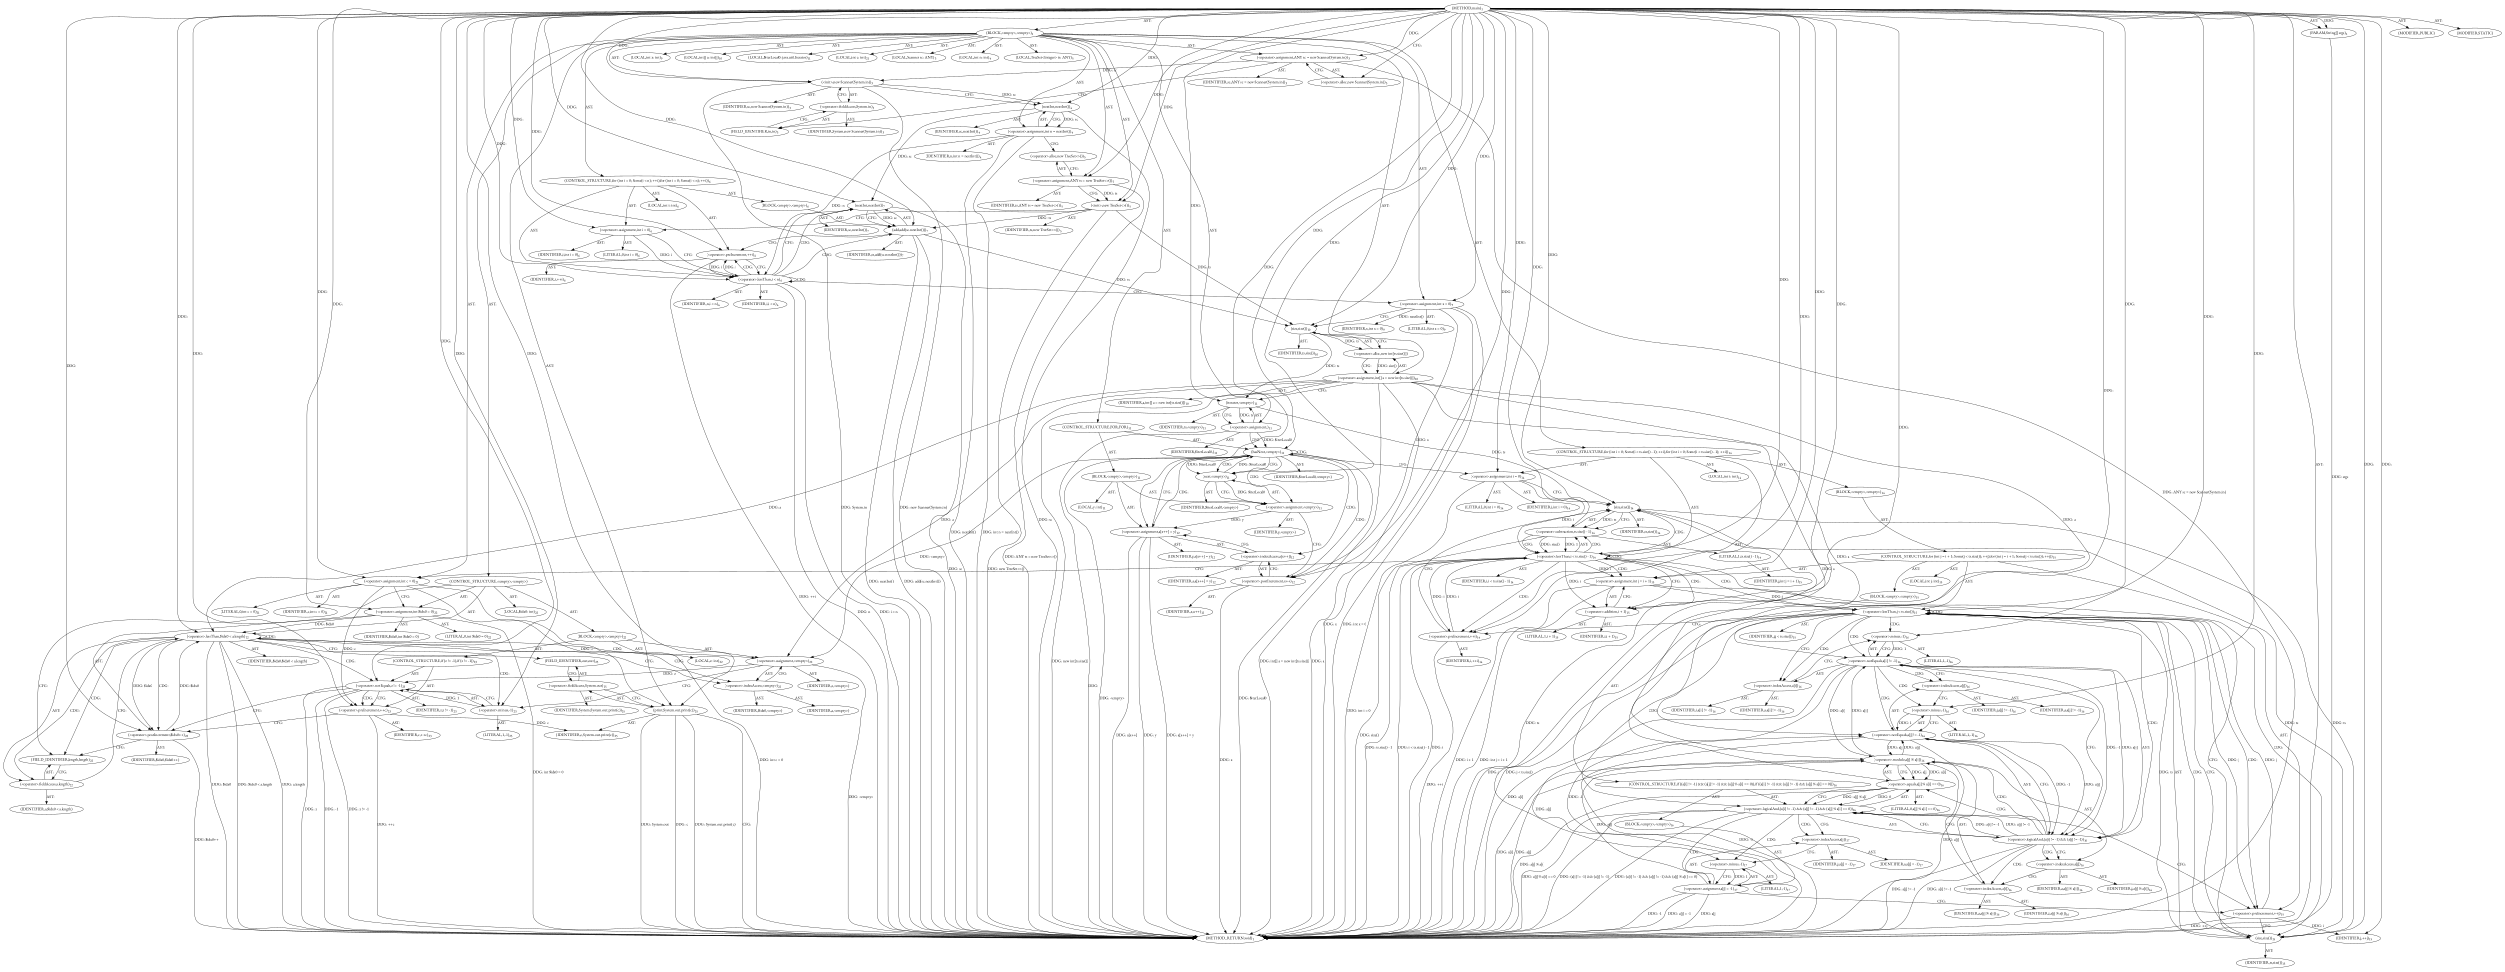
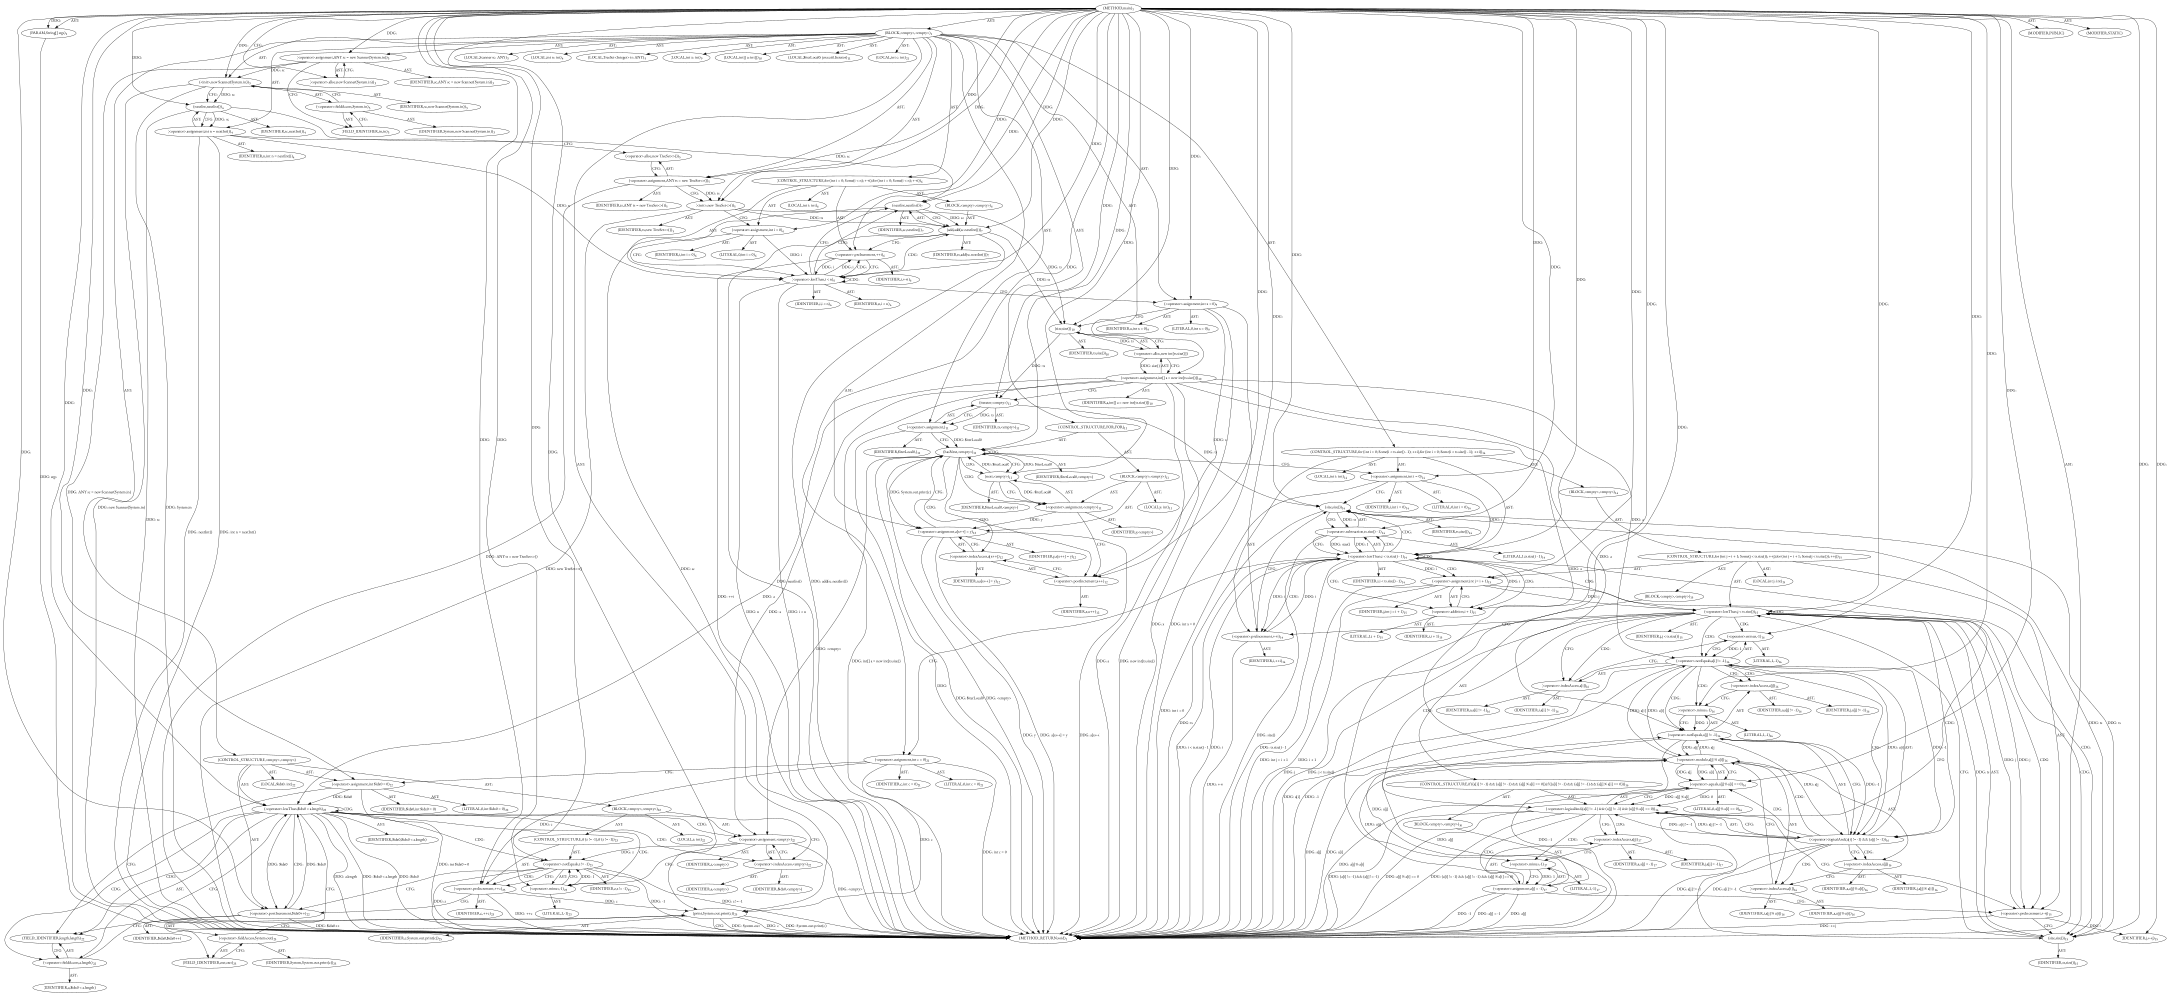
(318, 52) -> none
(1411, 317) -> (1168, 317)
(1184, 492) -> (911, 492)
(1758, 568) -> (1424, 596)
(478, 718) -> (595, 902)
(1220, 751) -> none
